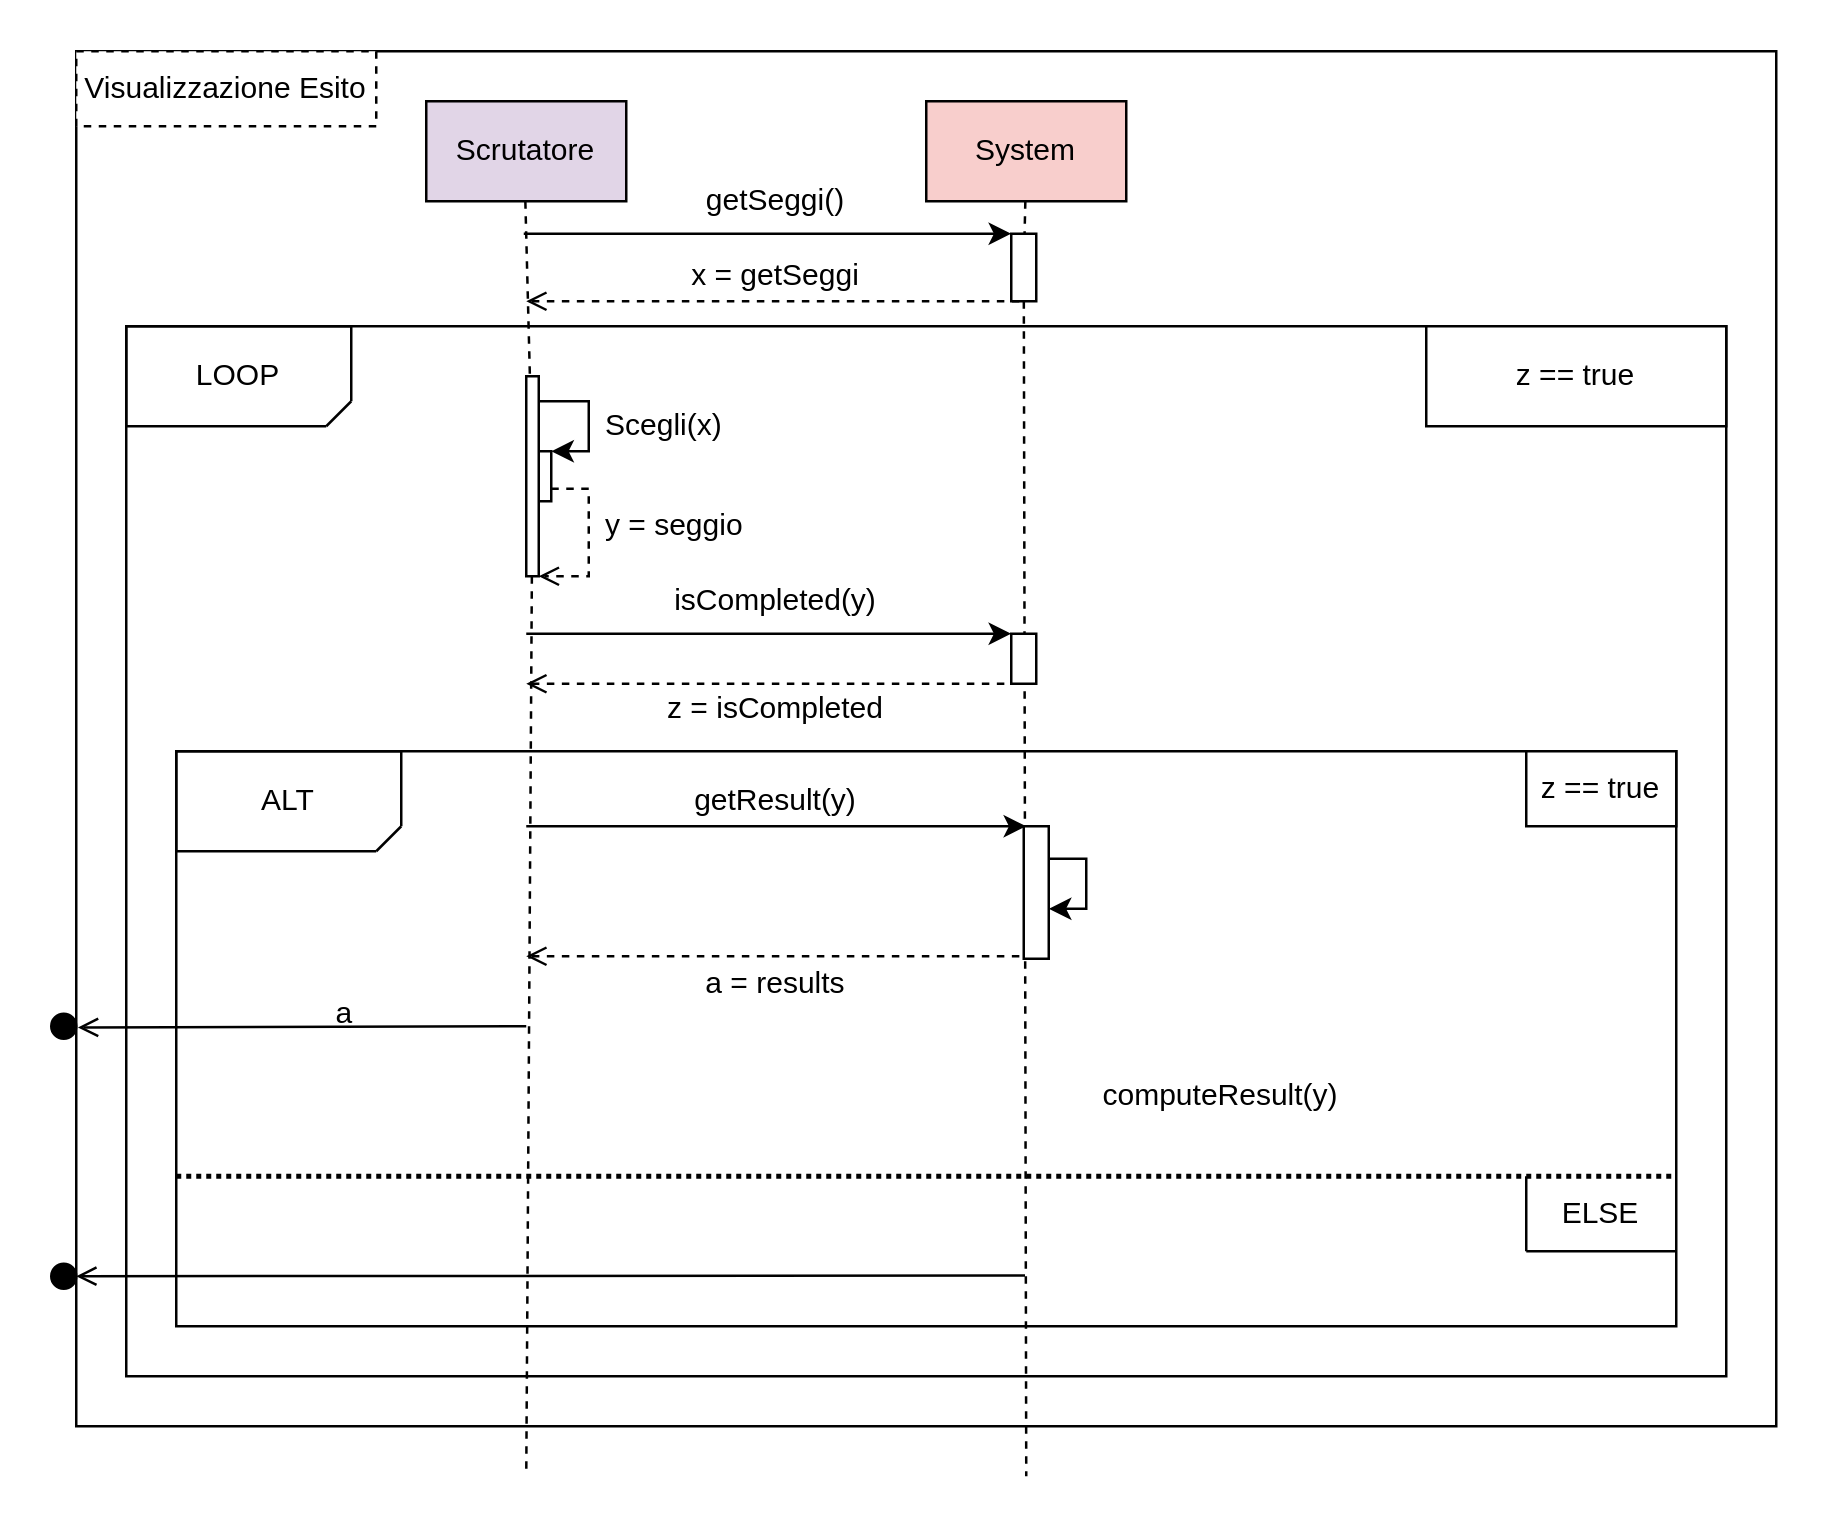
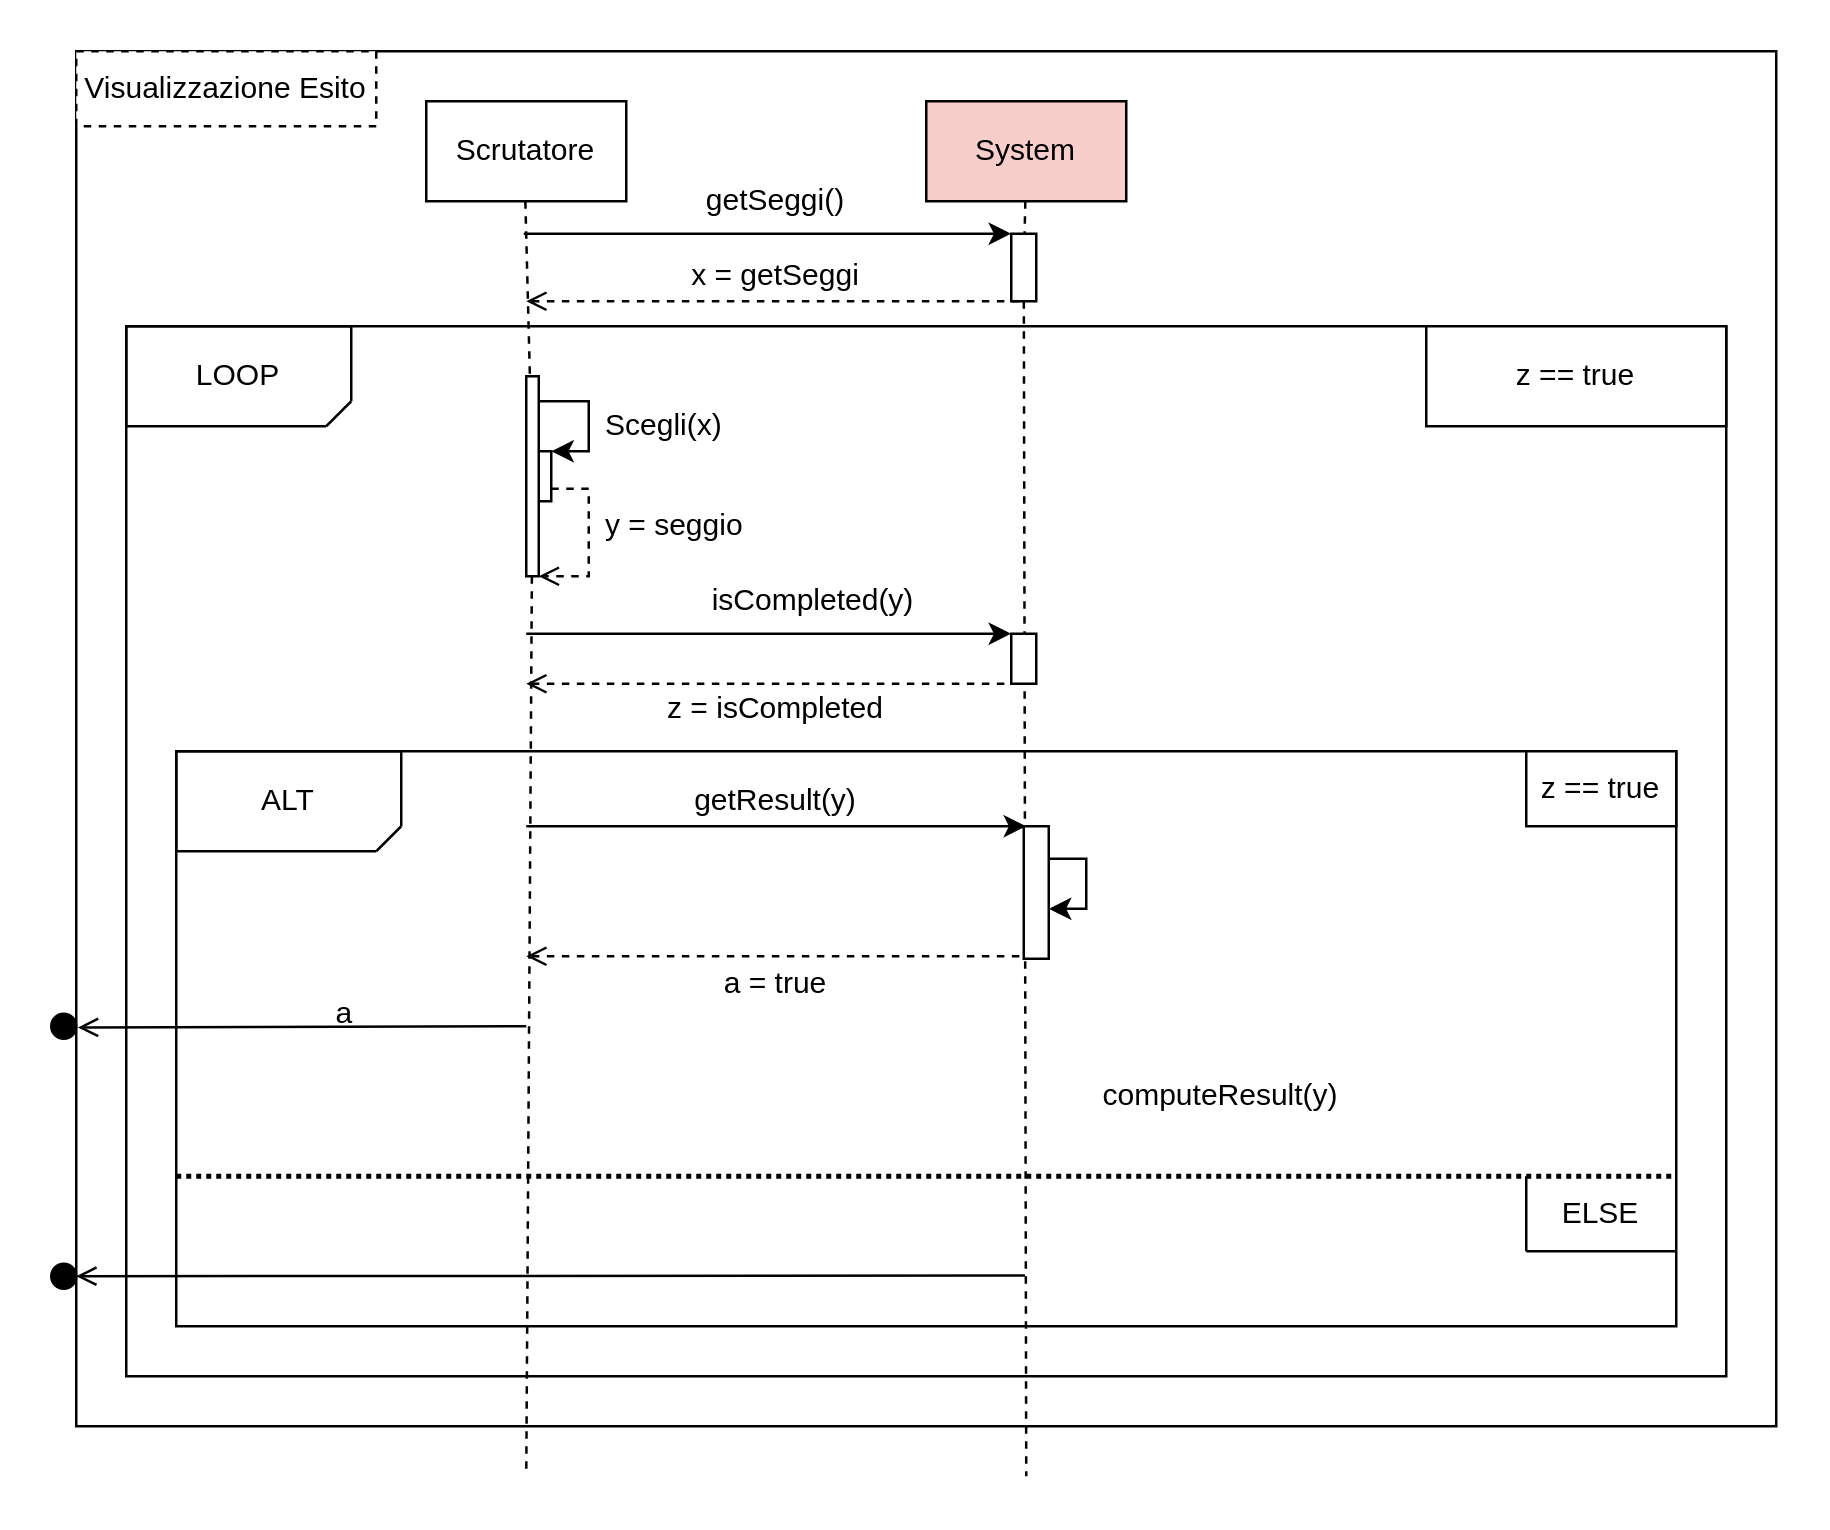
(526, 151) -> (526, 151)
(776, 601) -> (814, 601)
(776, 984) -> (776, 984)
